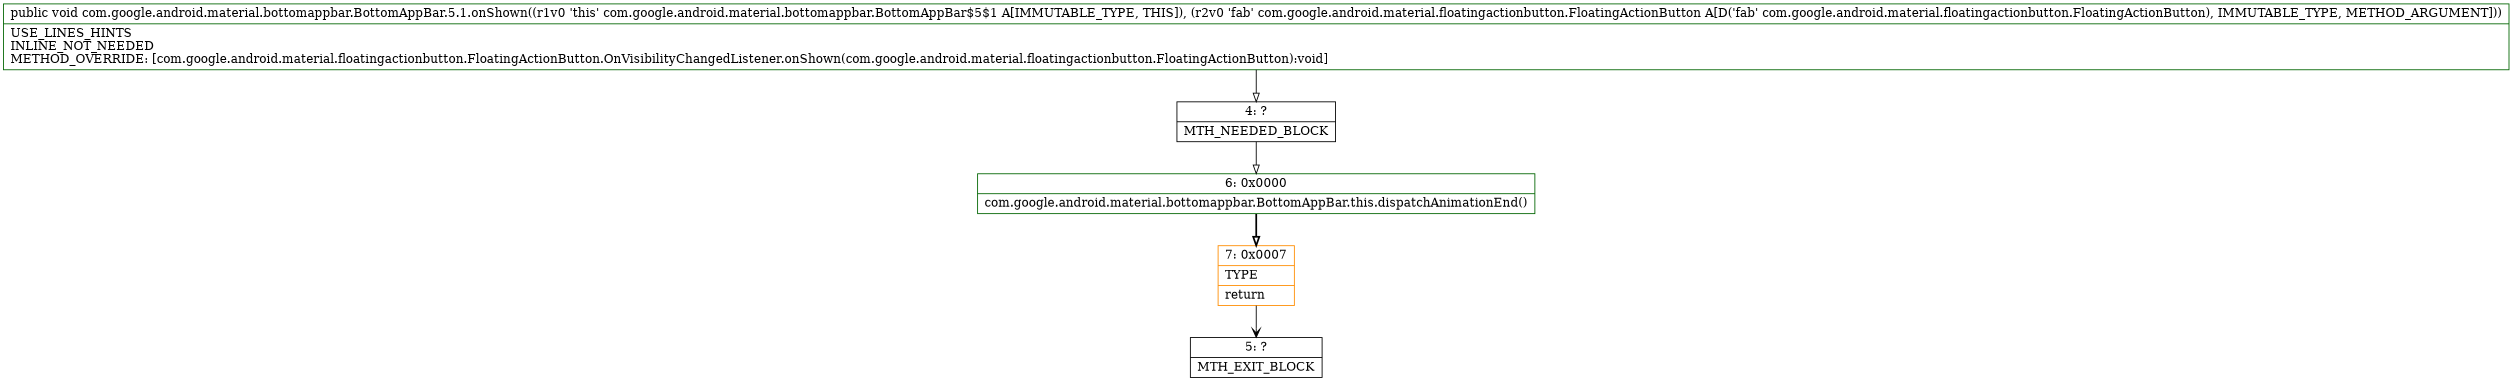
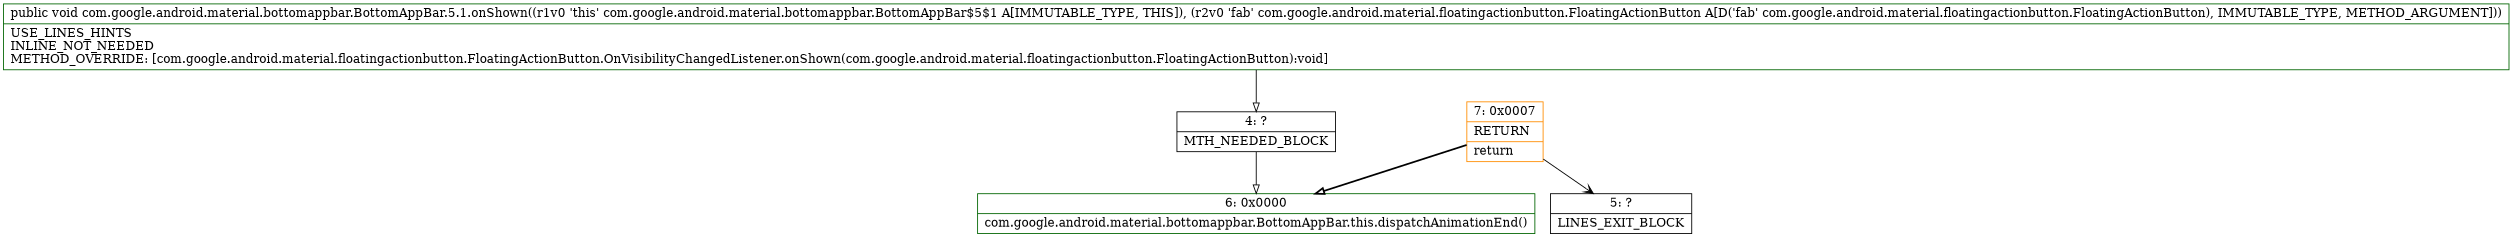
(1256, 225) -> (1395, 168)
(1242, 275) -> (1502, 131)
(1256, 367) -> (1621, 223)
